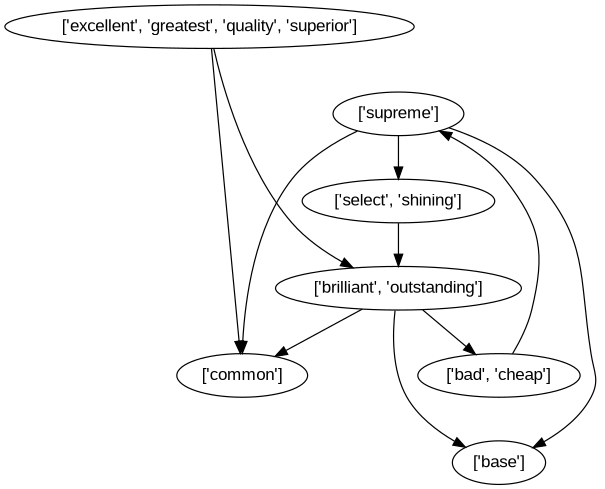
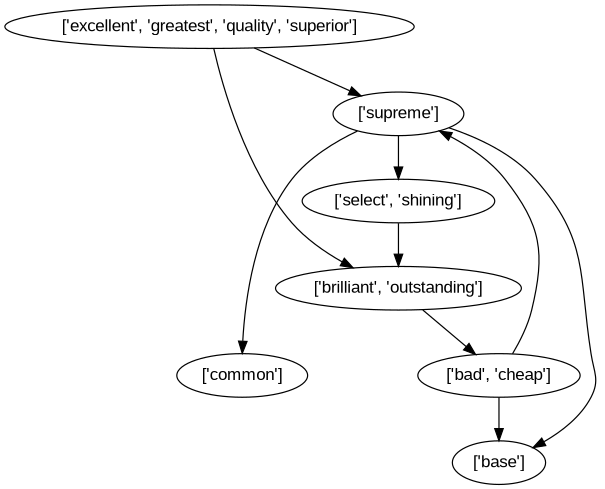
(225, 195) -> (302, 69)
(324, 330) -> none
(402, 387) -> (499, 413)
